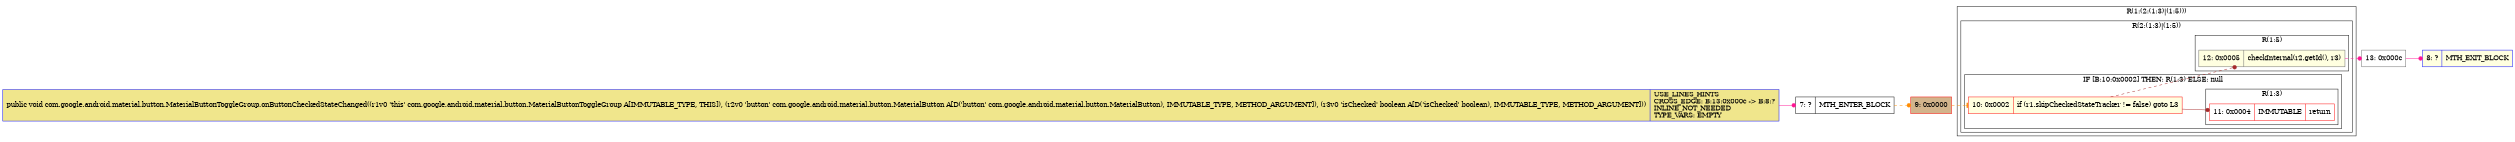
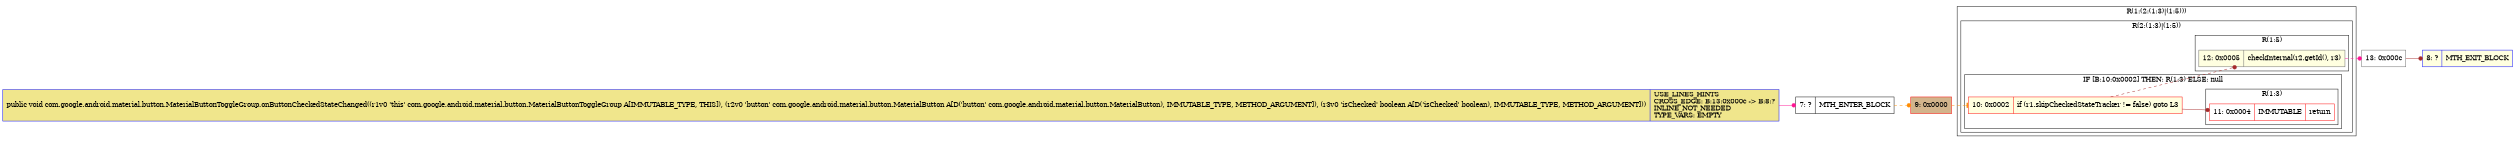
(2412, 58) -> (2412, 58)
